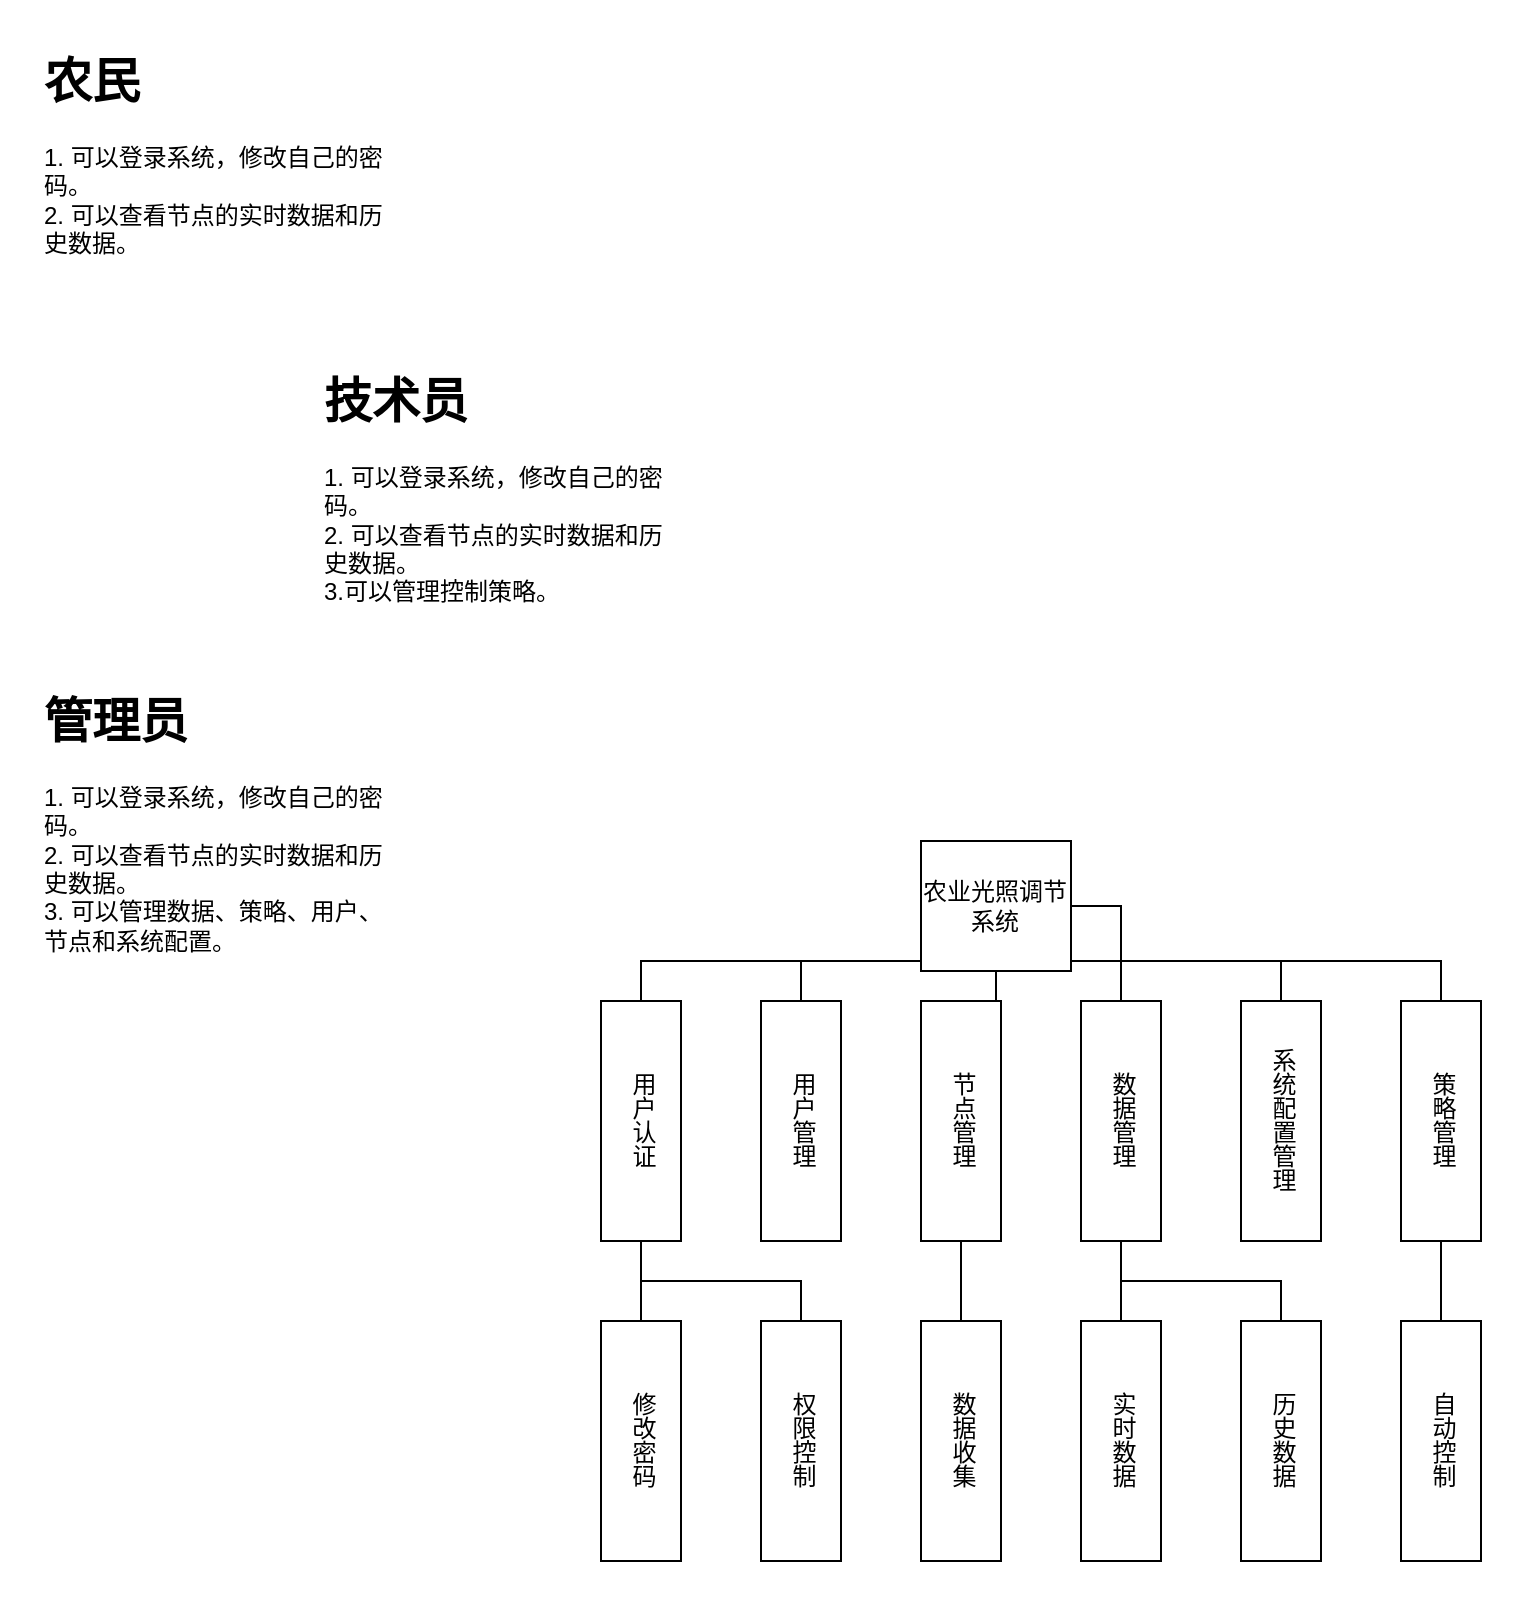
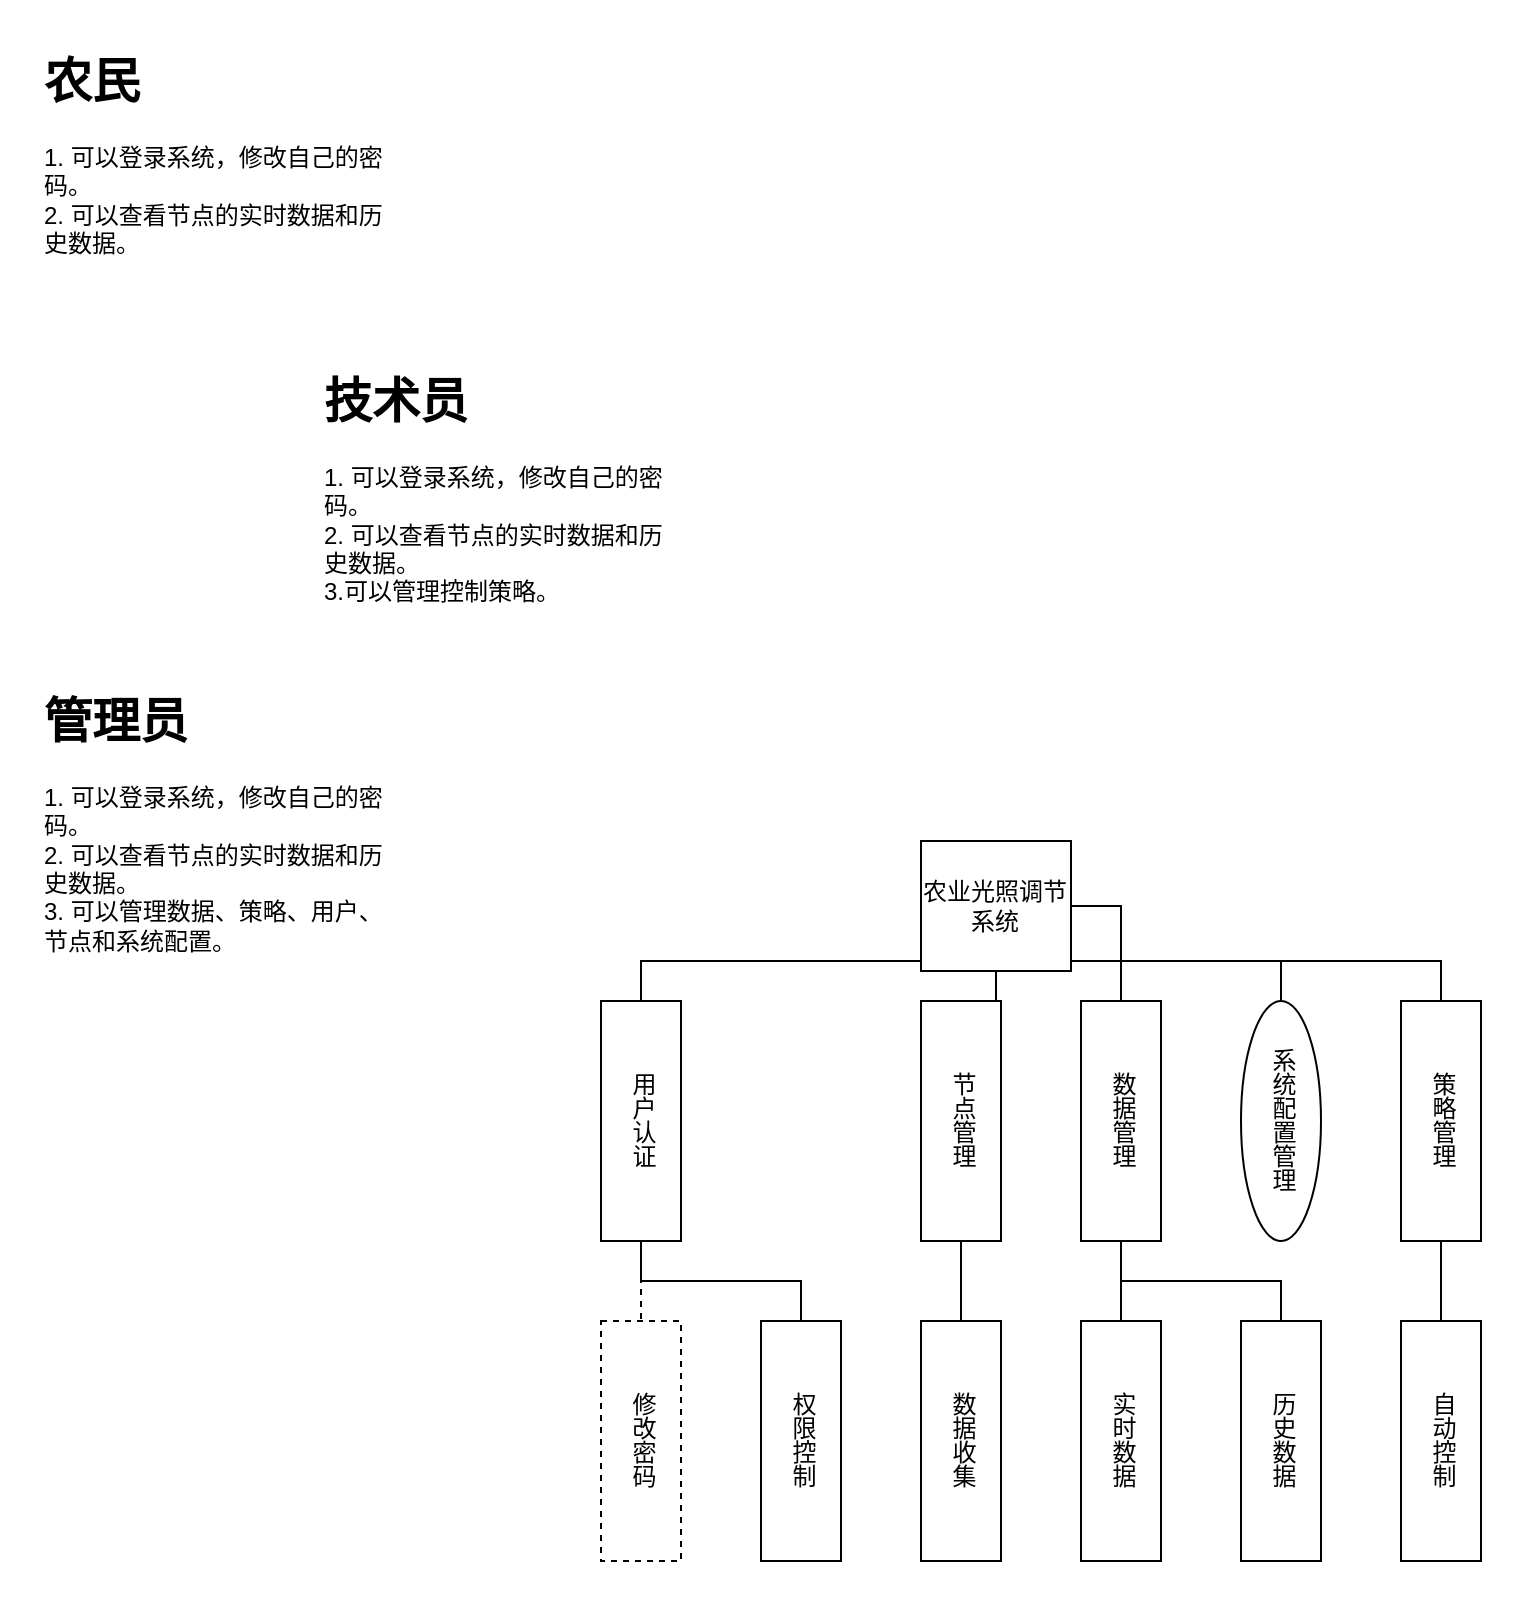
(801, 982) -> none
(801, 1121) -> none
(1281, 1121) -> (1281, 1121)
(641, 1302) -> (641, 1302)
(641, 1441) -> (641, 1441)
